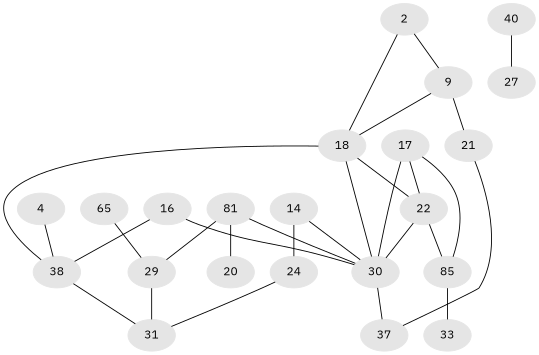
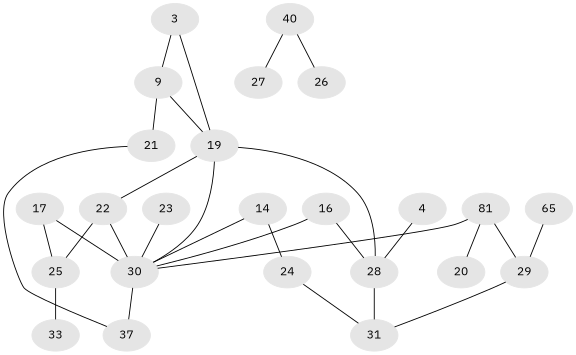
(404, 19) -> (175, 19)
none -> (322, 83)
(342, 146) -> (215, 146)
(415, 177) -> none
none -> (166, 209)
(57, 272) -> (374, 272)
(447, 272) -> (56, 272)
